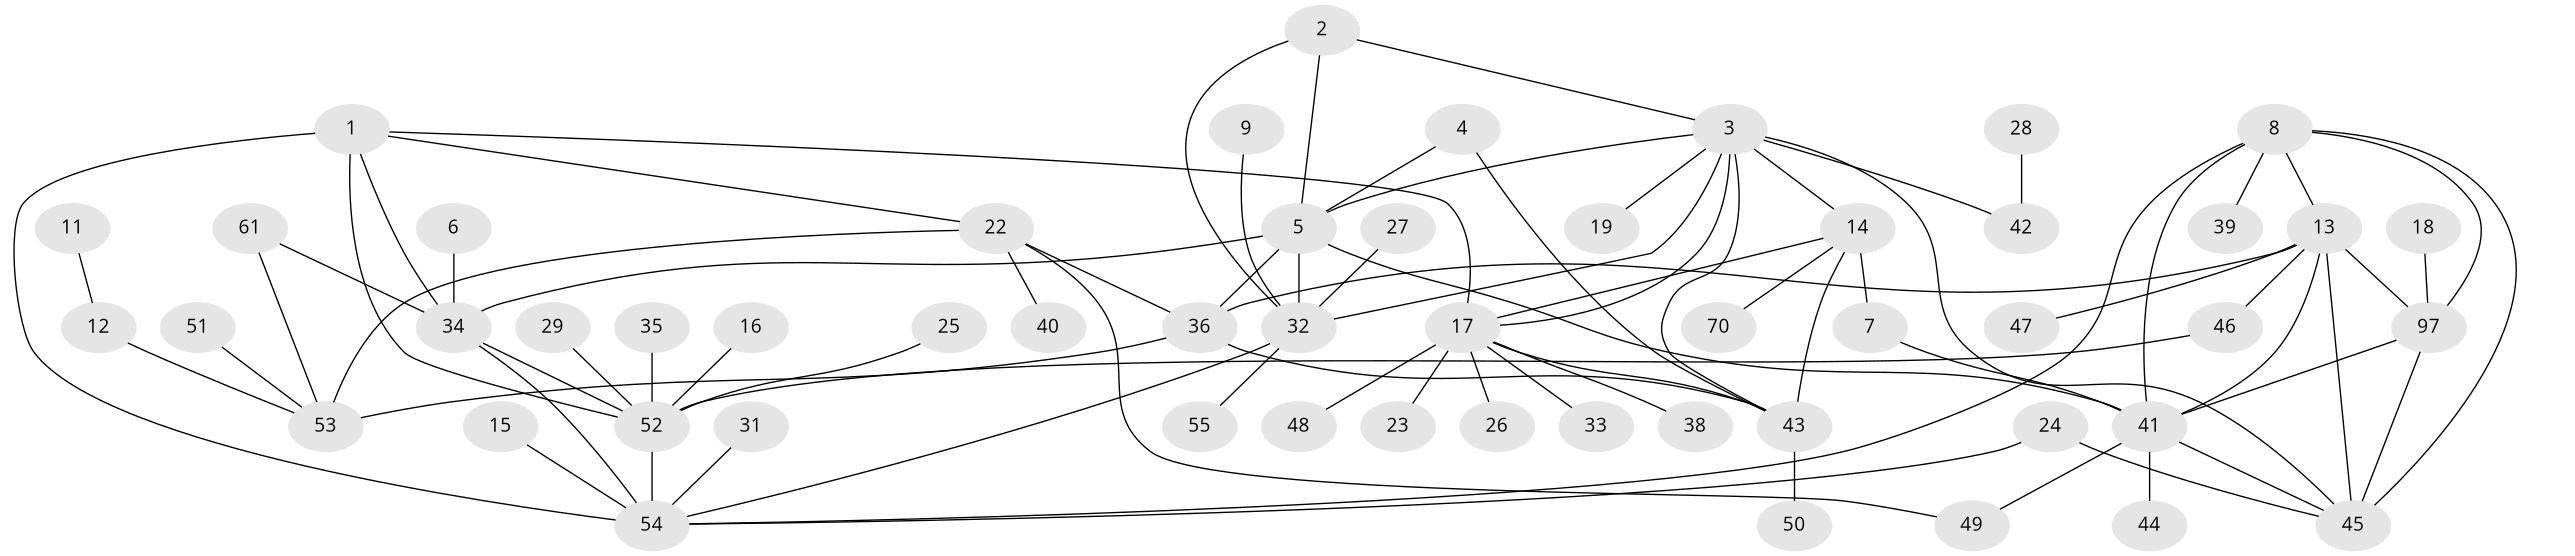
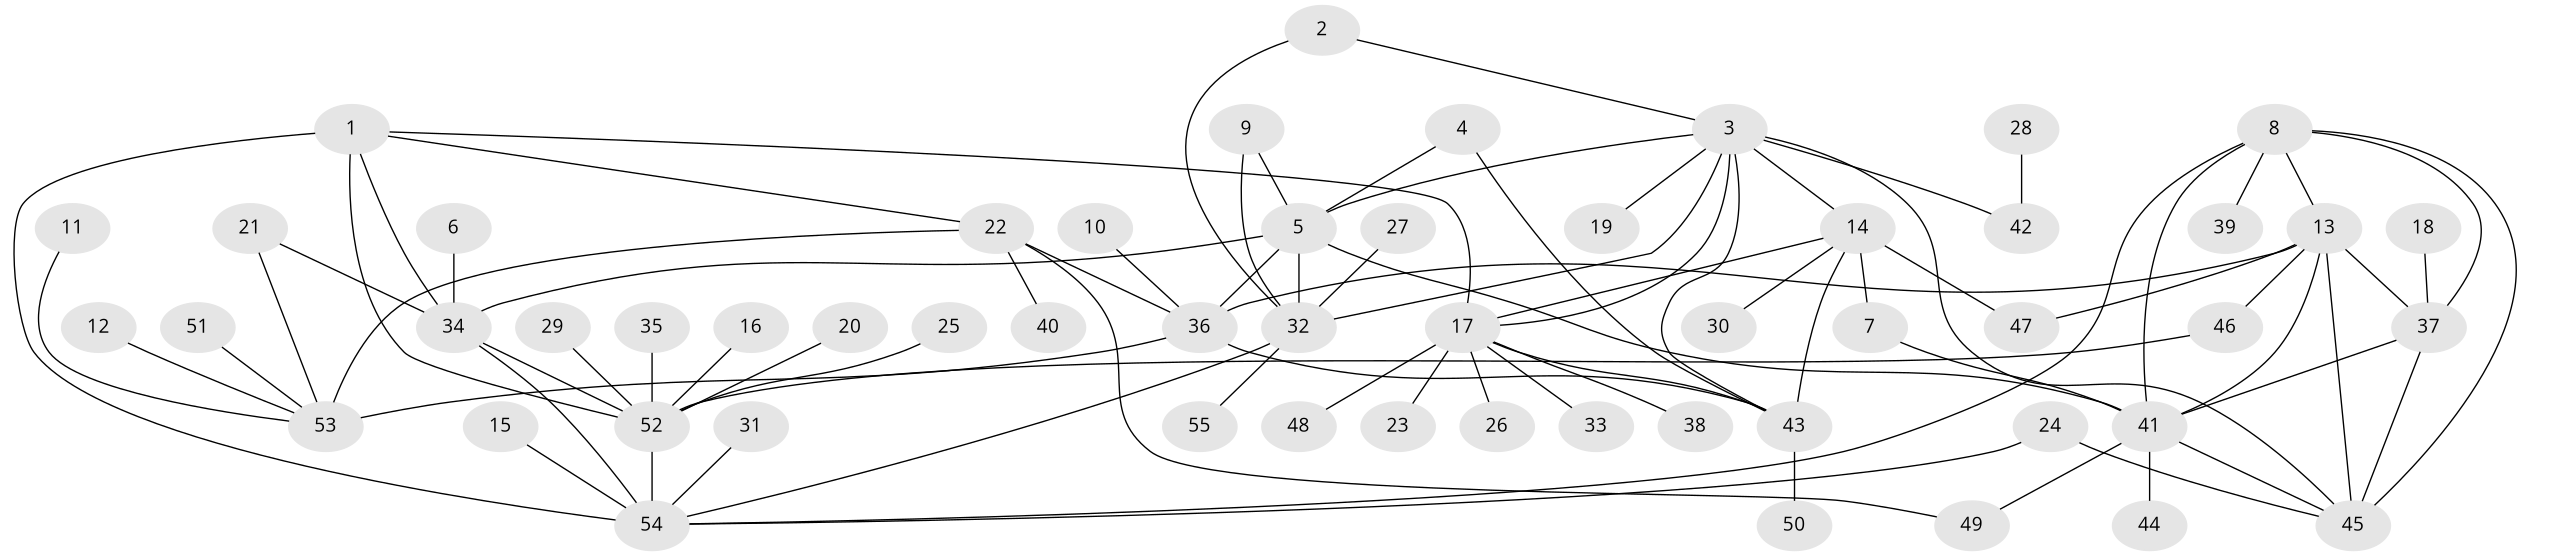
(1311, 129) -> (1276, 185)
(250, 228) -> (250, 228)
none -> (1095, 228)
none -> (1929, 272)
(86, 278) -> (113, 386)
none -> (850, 328)
(1719, 328) -> (1719, 328)
(2429, 328) -> (2429, 328)
